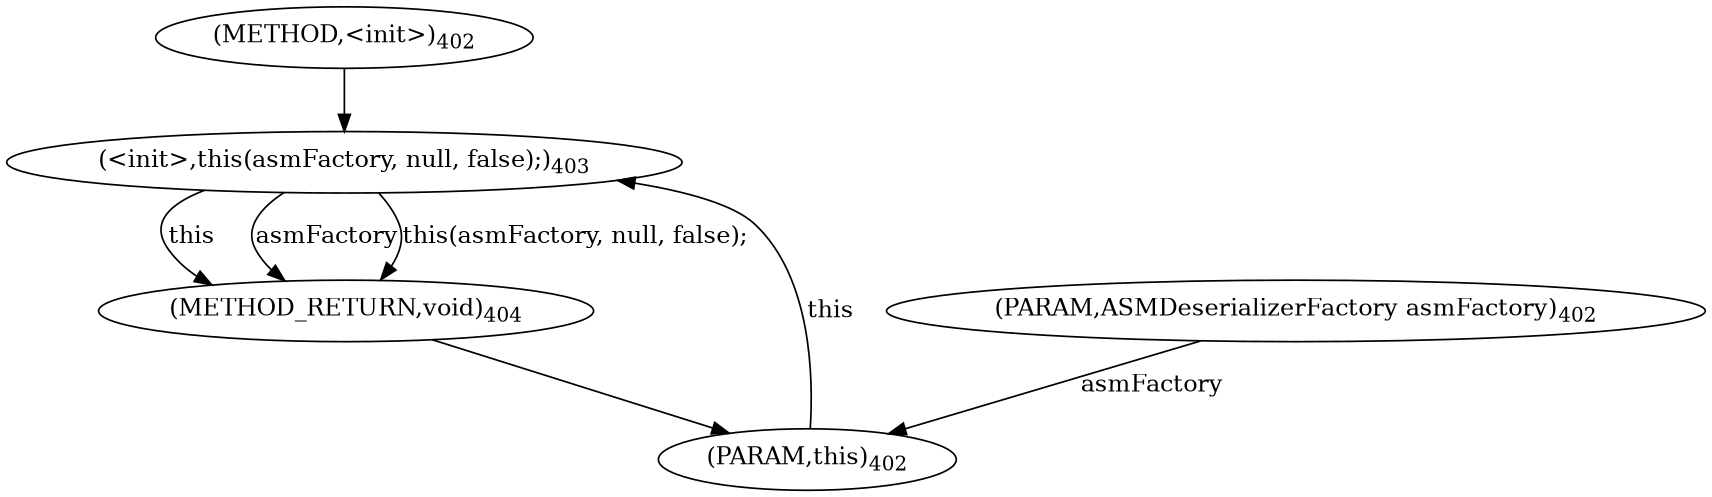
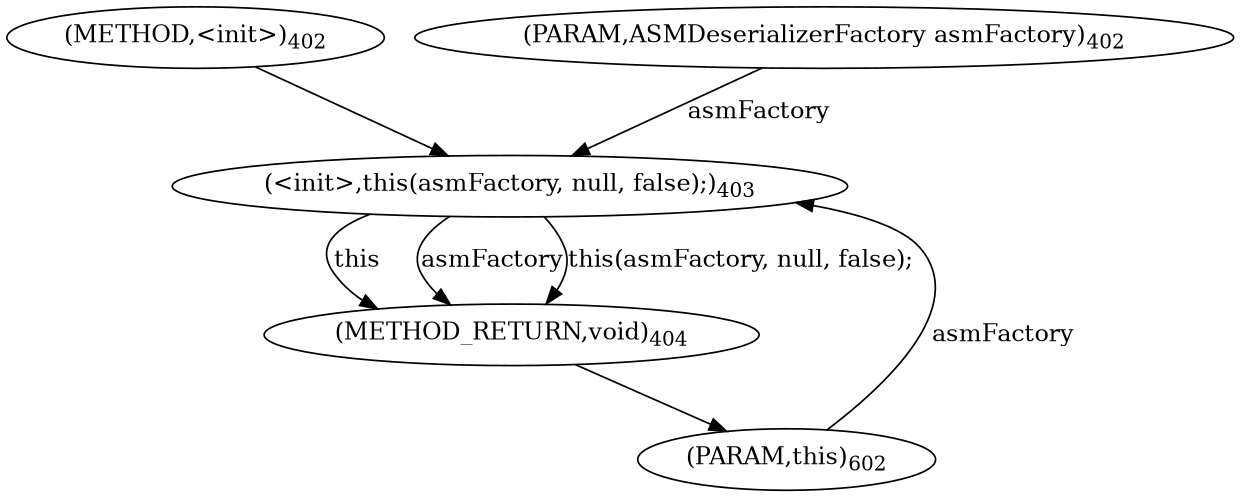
(831, 311) -> (1004, 335)
(1053, 385) -> (675, 108)
(888, 457) -> (868, 457)
